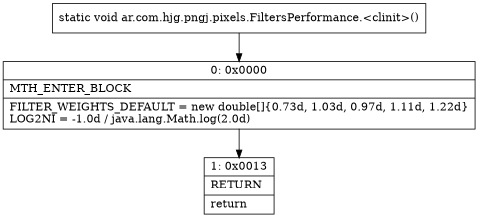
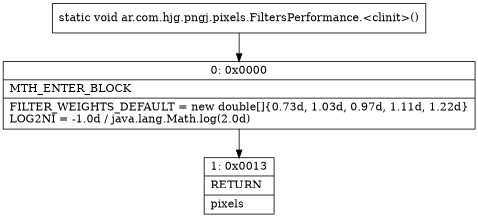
(229, 204) -> (228, 204)
